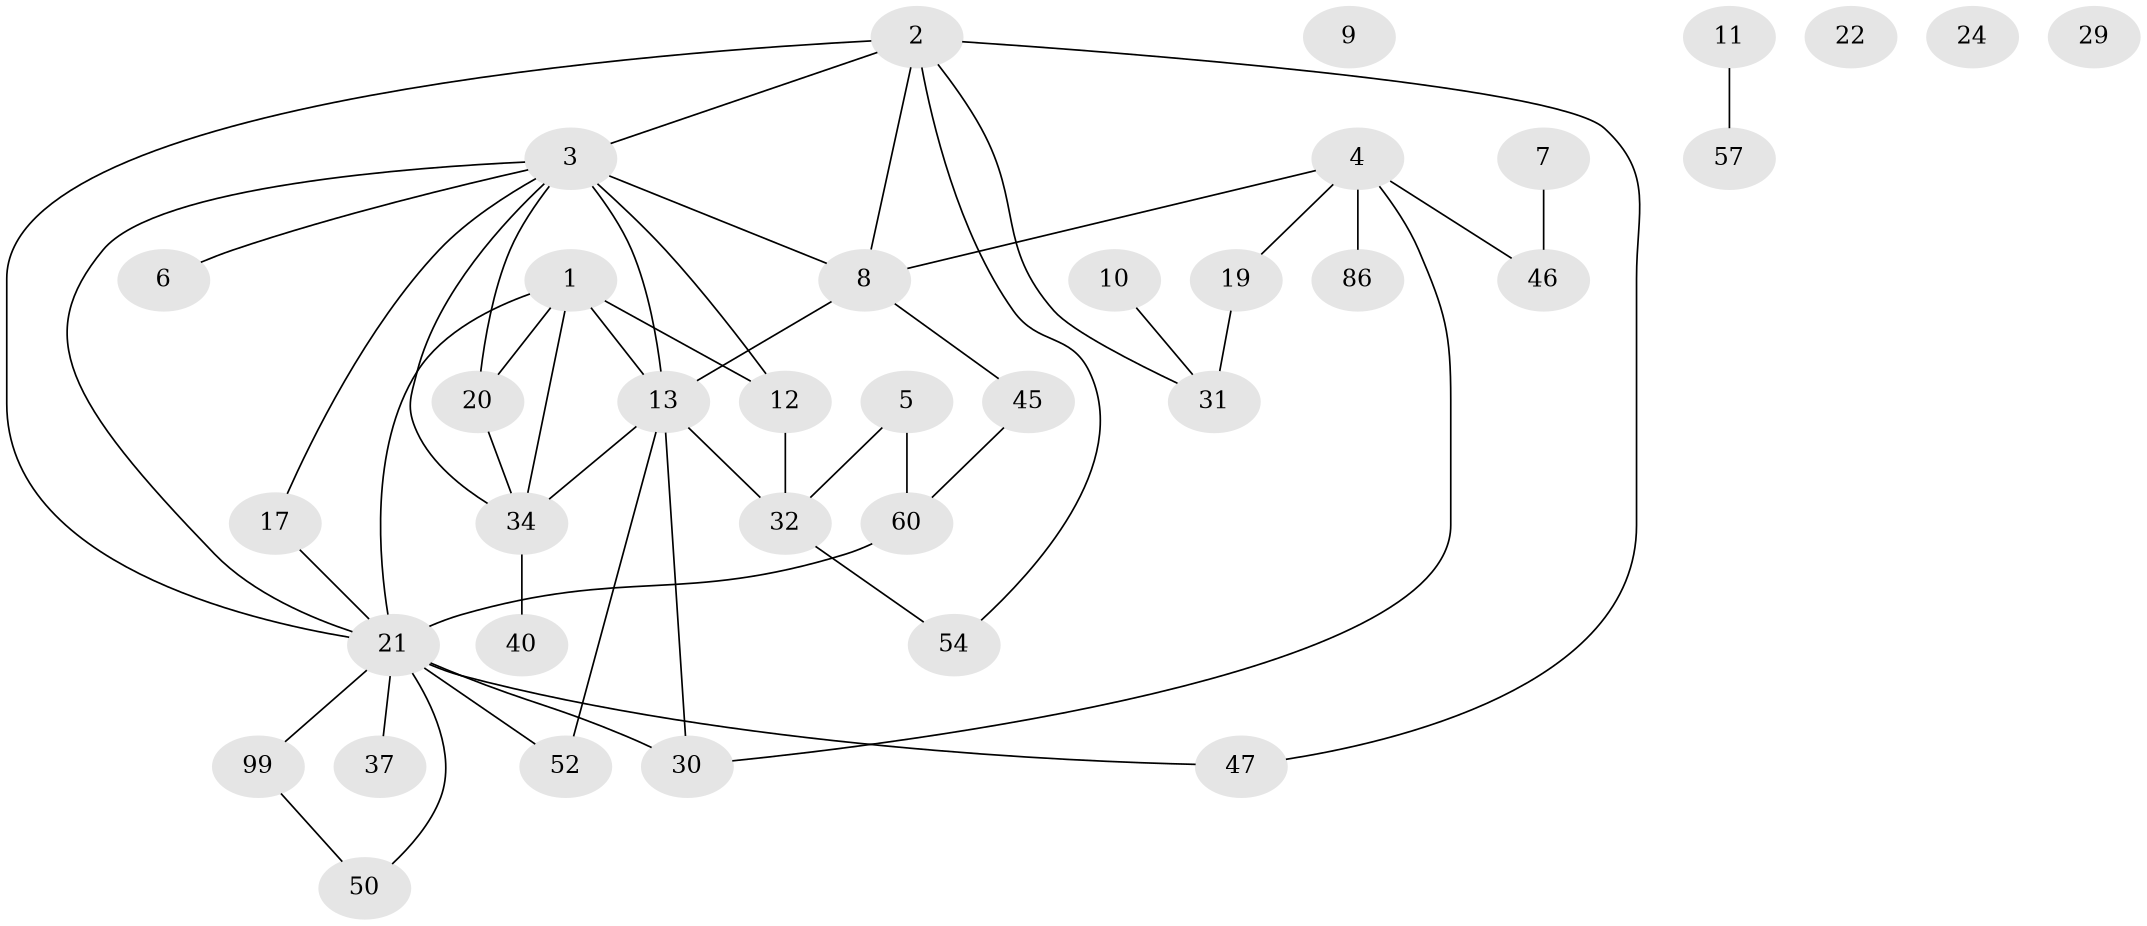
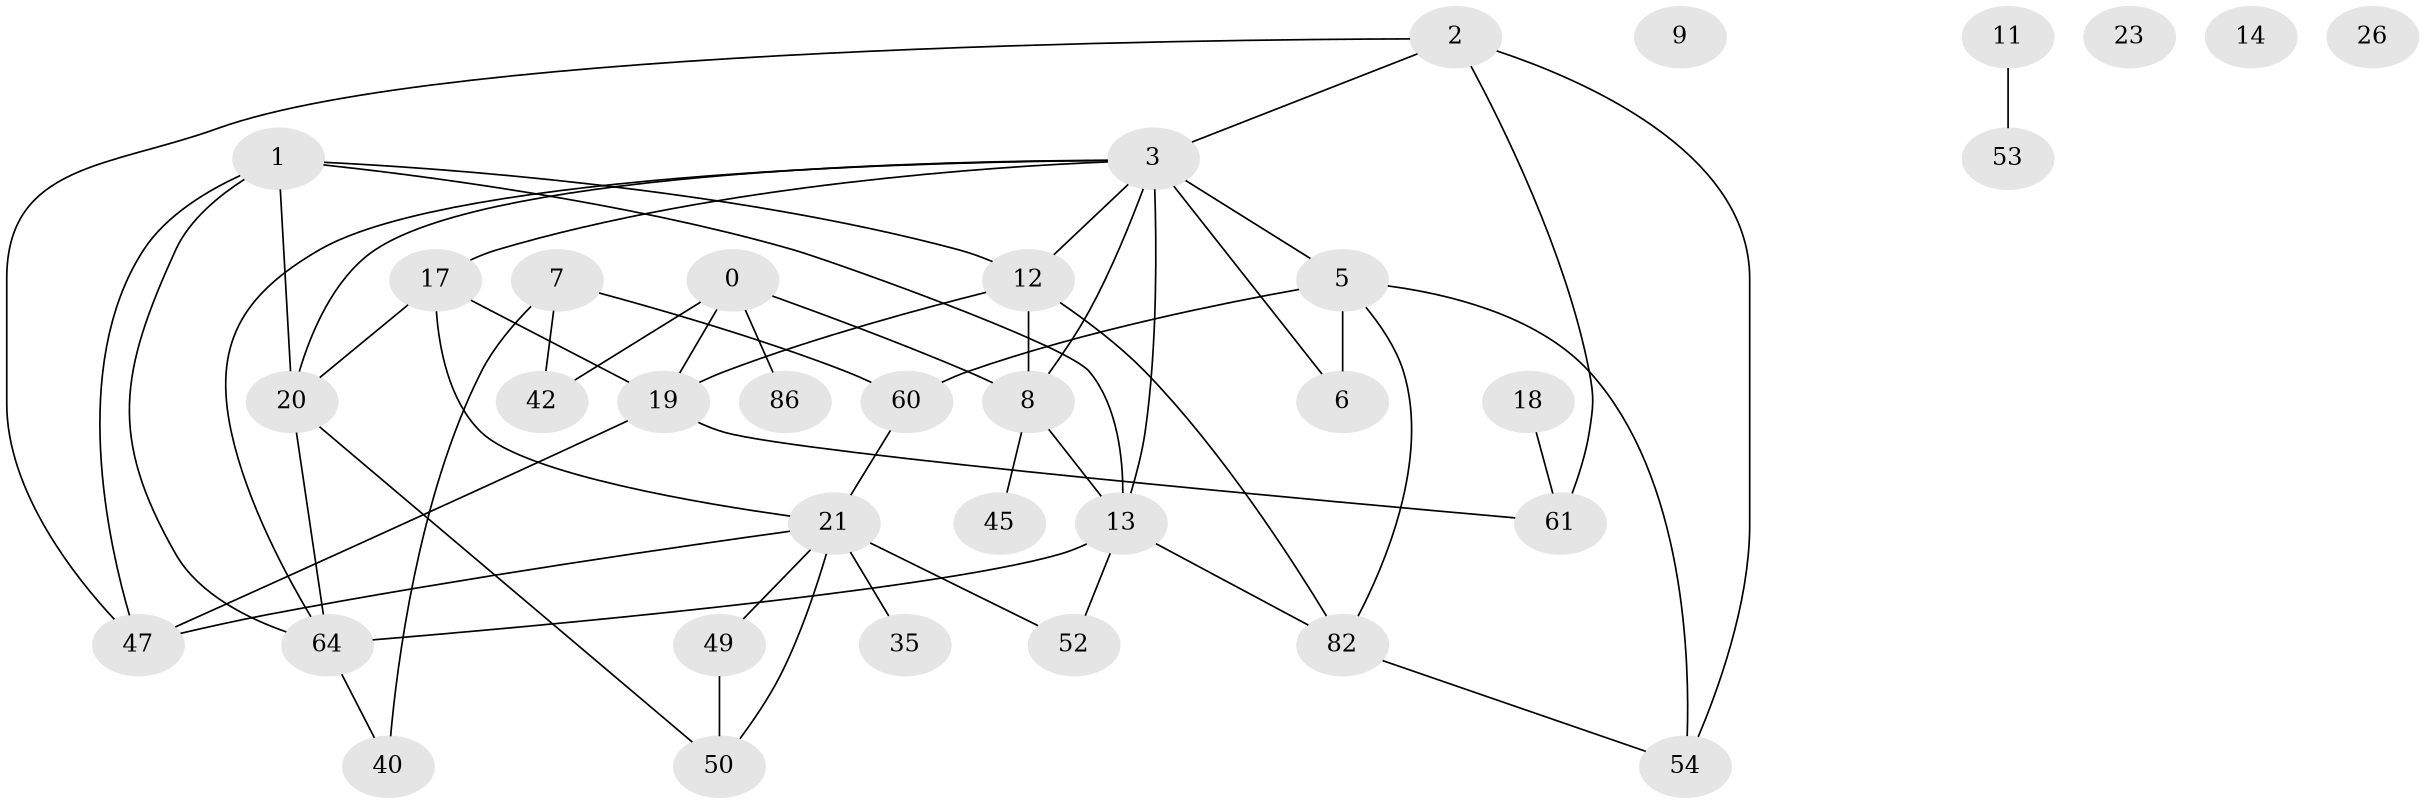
(1851, 37) -> (2130, 37)
(1973, 37) -> (2251, 37)
(2094, 37) -> (2373, 37)
(891, 158) -> (1029, 326)
(1358, 159) -> (733, 280)
(1729, 159) -> (2008, 159)
(132, 161) -> none
(1115, 280) -> (1528, 402)
(1544, 280) -> (542, 402)
(80, 286) -> (1248, 220)
none -> (841, 332)
none -> (538, 335)
none -> (364, 341)
none -> (1343, 341)
(1214, 402) -> (1561, 524)
(395, 422) -> (104, 369)
none -> (1634, 439)
(968, 463) -> (737, 333)
none -> (434, 499)
(522, 524) -> (328, 645)
(785, 524) -> (1343, 645)
none -> (402, 525)
none -> (506, 584)
(258, 767) -> (719, 645)
(380, 767) -> (905, 645)
(687, 767) -> none
